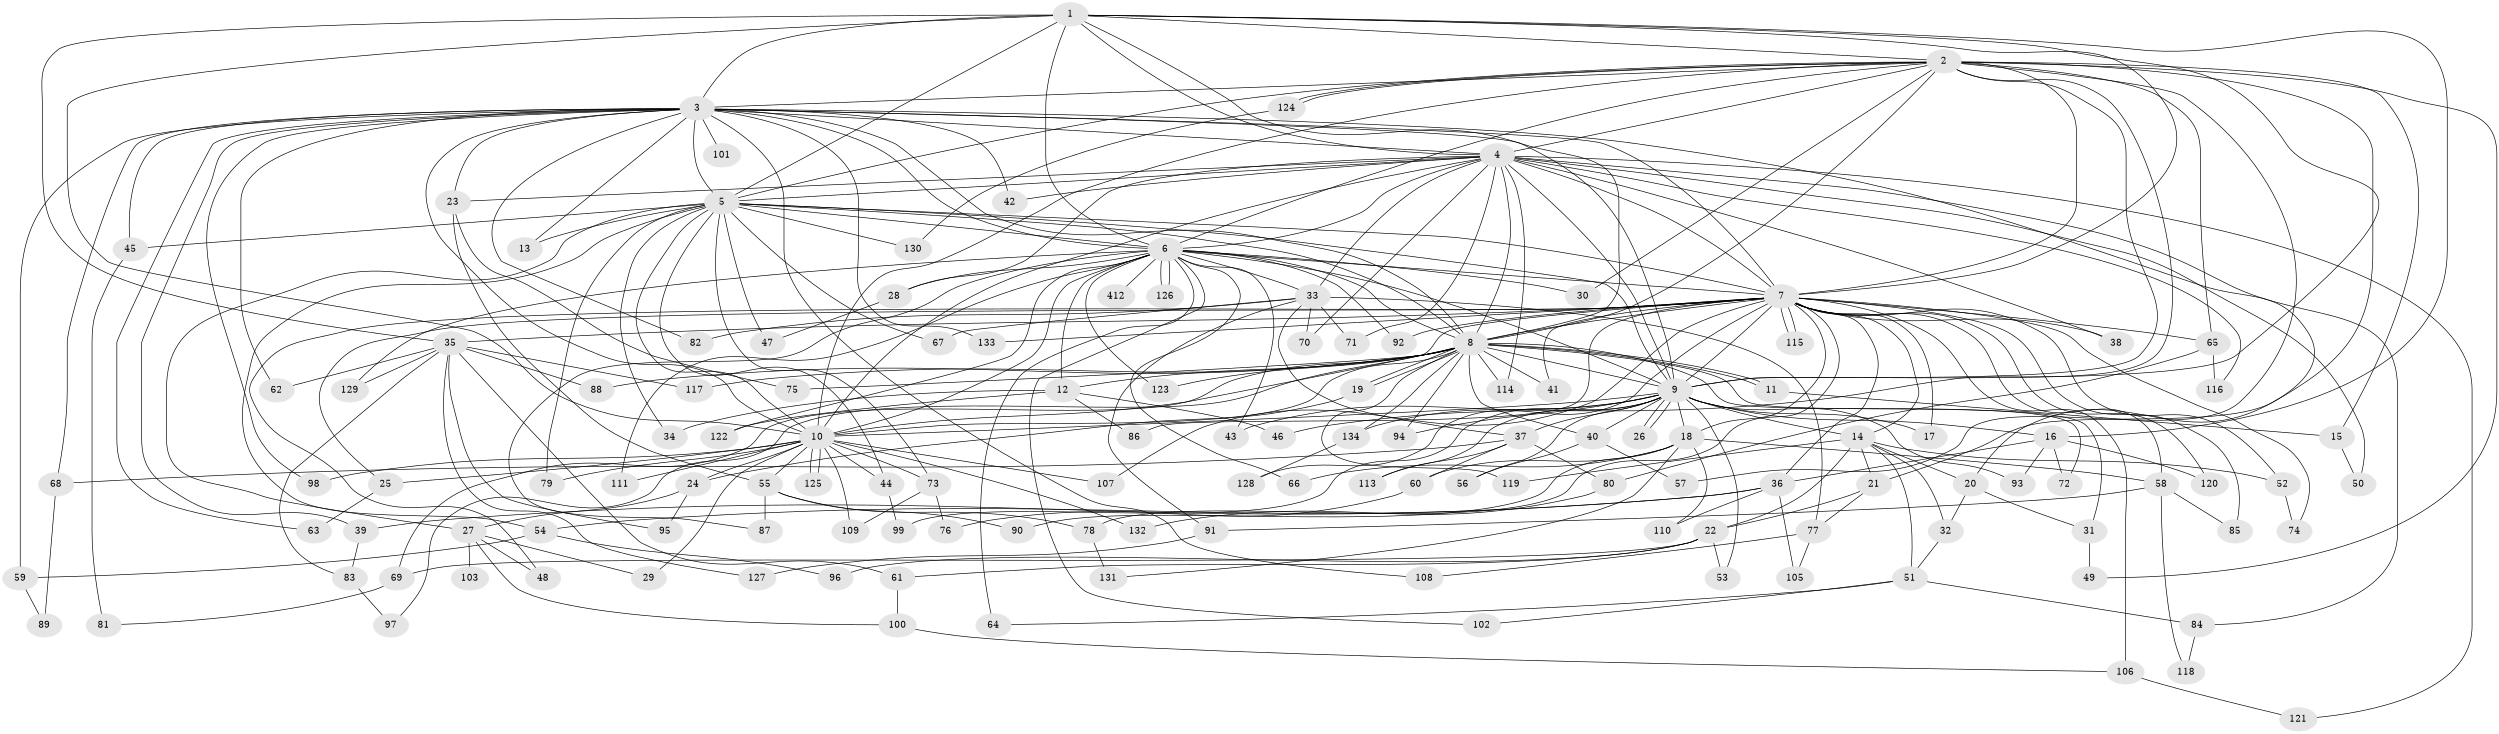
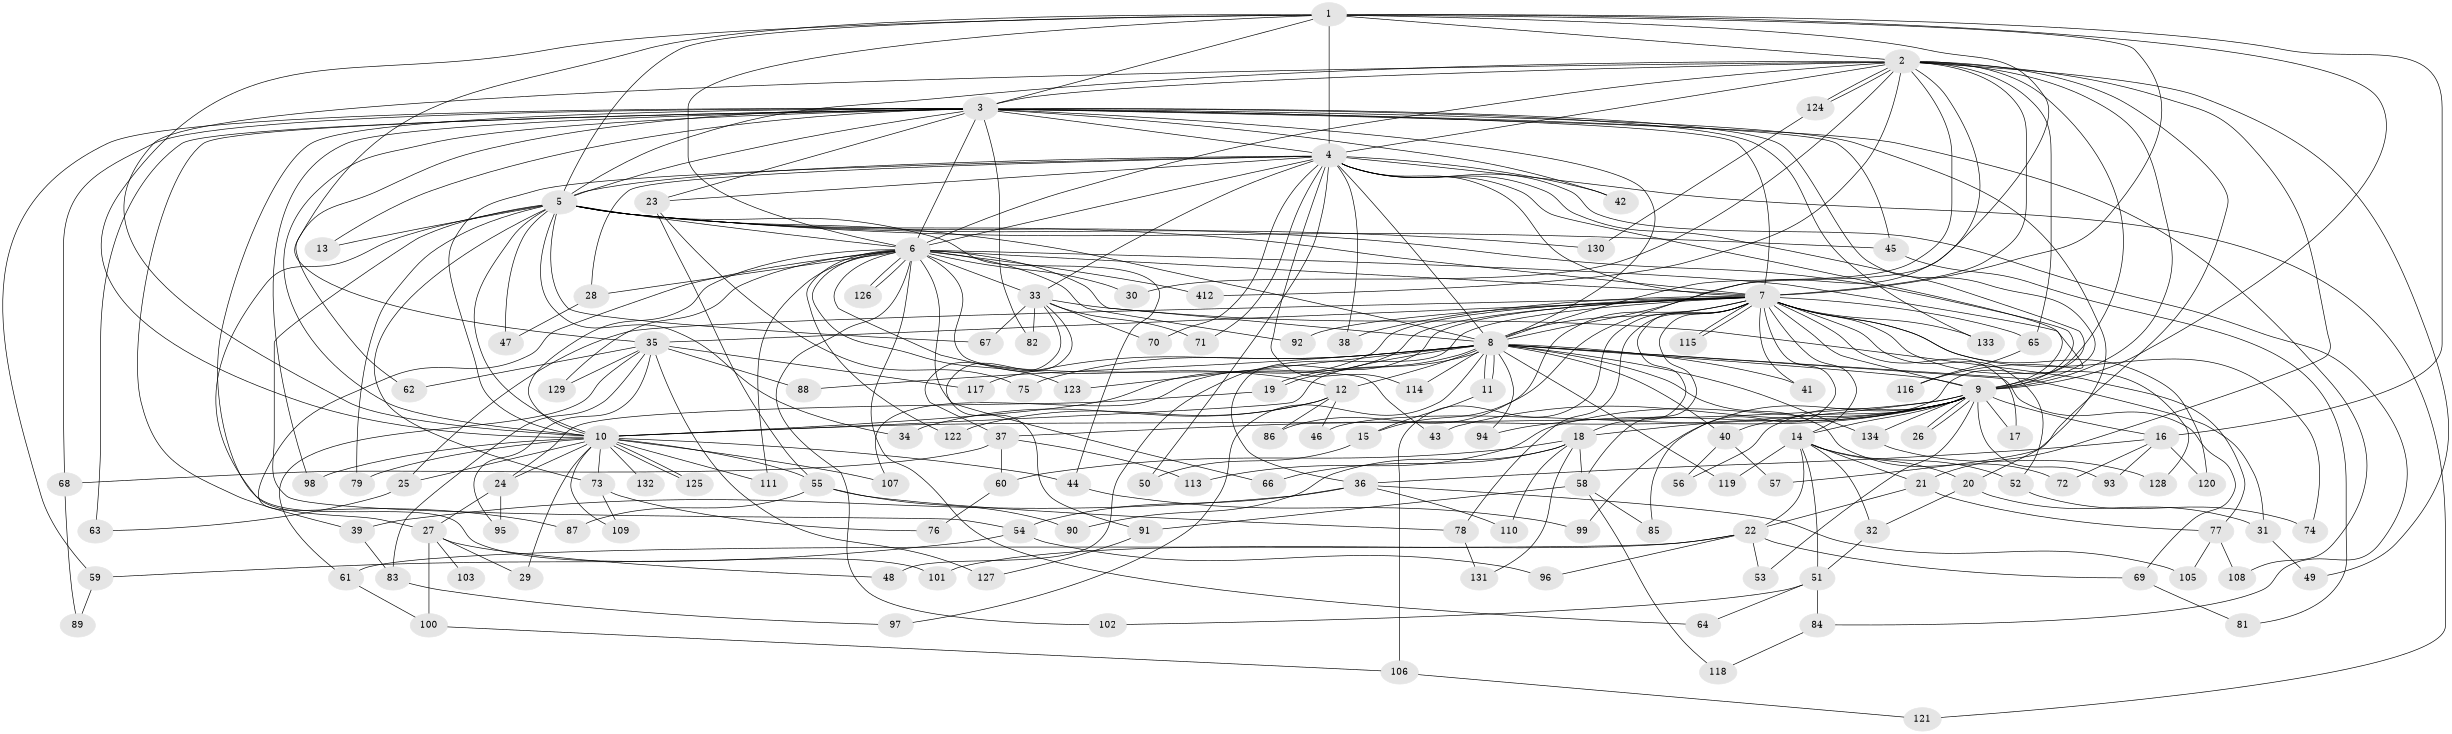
none -> (1685, 262)
(1609, 484) -> none
none -> (1342, 547)
